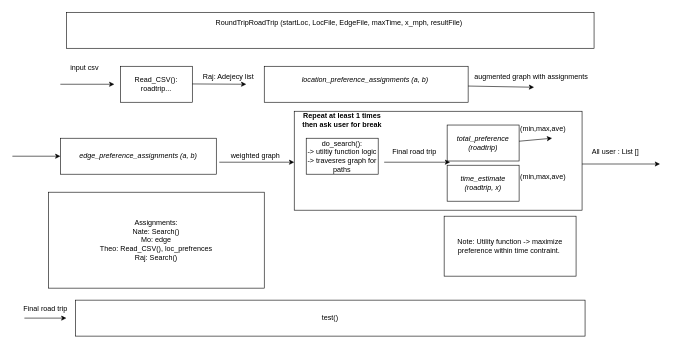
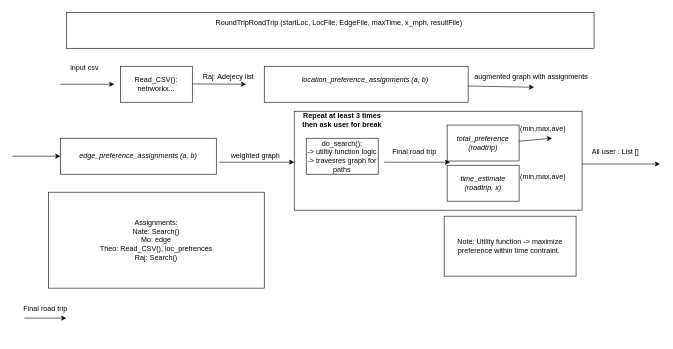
(156, 84) -> (156, 84)
(342, 120) -> (342, 120)
(330, 318) -> none
